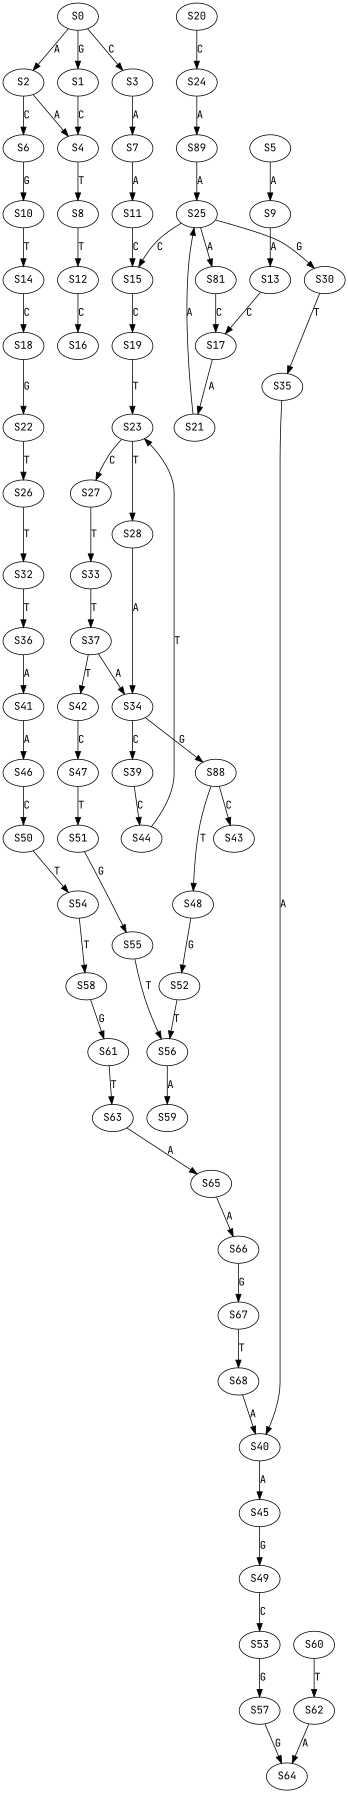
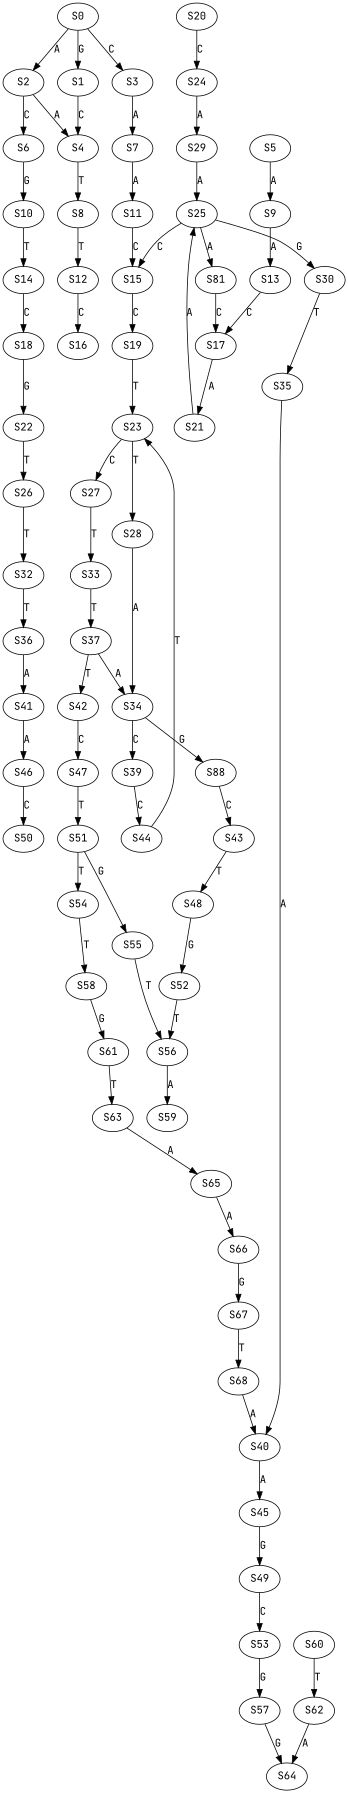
(197, 148) -> (197, 148)
(198, 834) -> (216, 868)
(48, 869) -> (78, 868)
